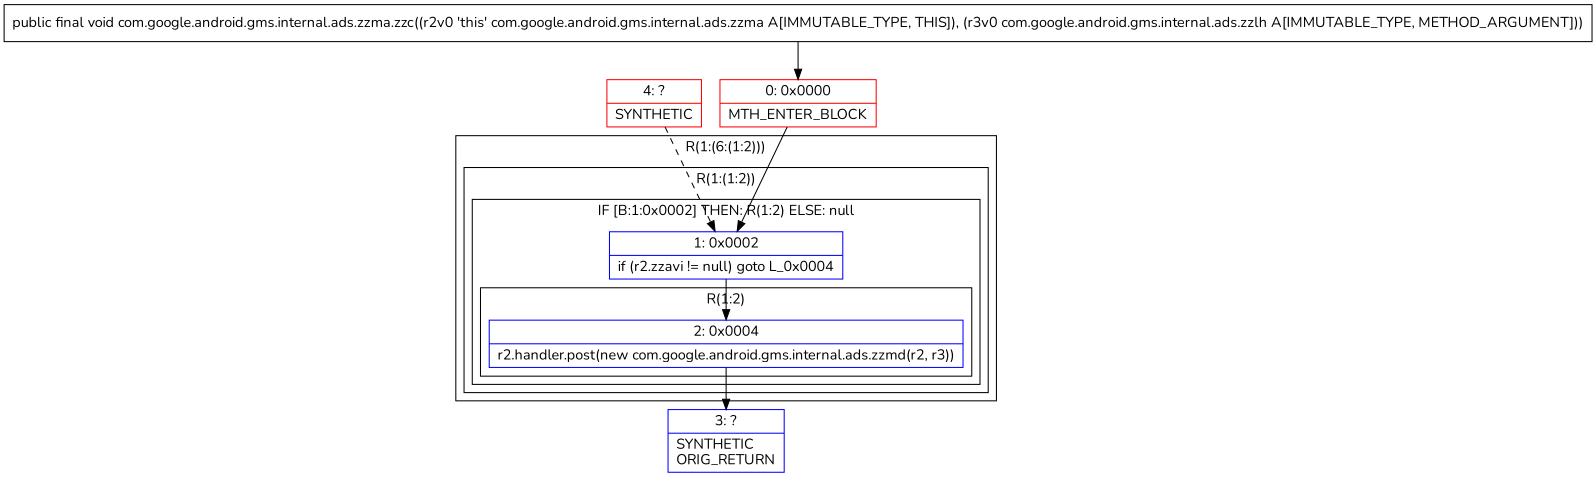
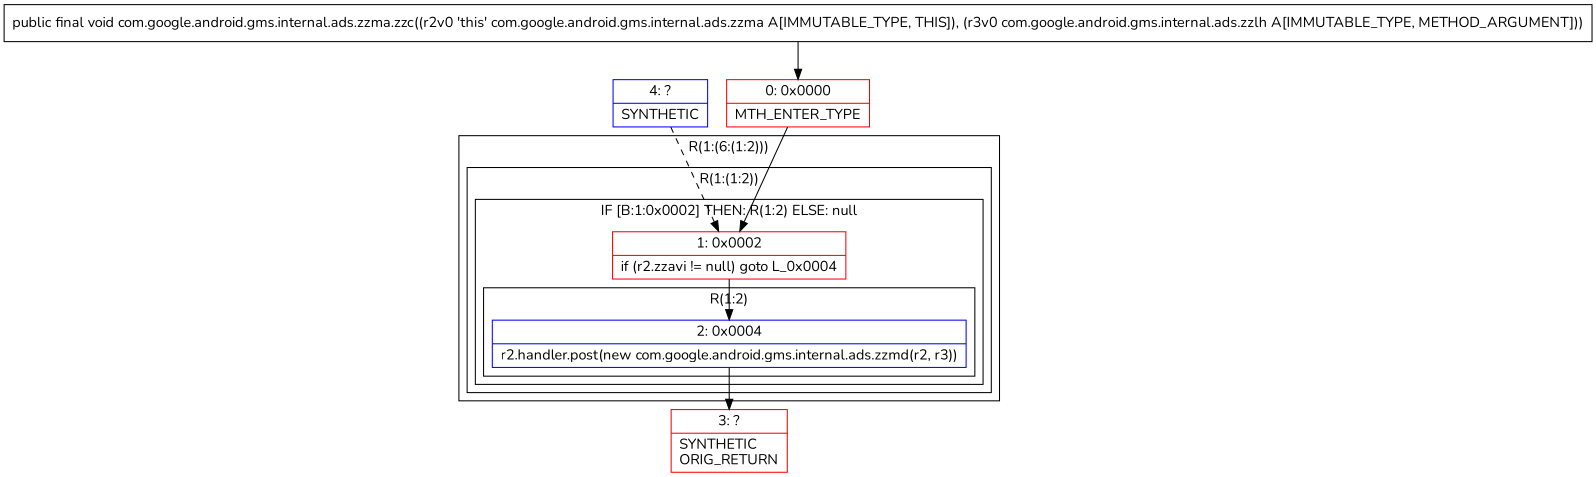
(654, 103) -> (660, 103)
(798, 115) -> (798, 115)
(726, 255) -> (729, 255)
(726, 441) -> (729, 441)
